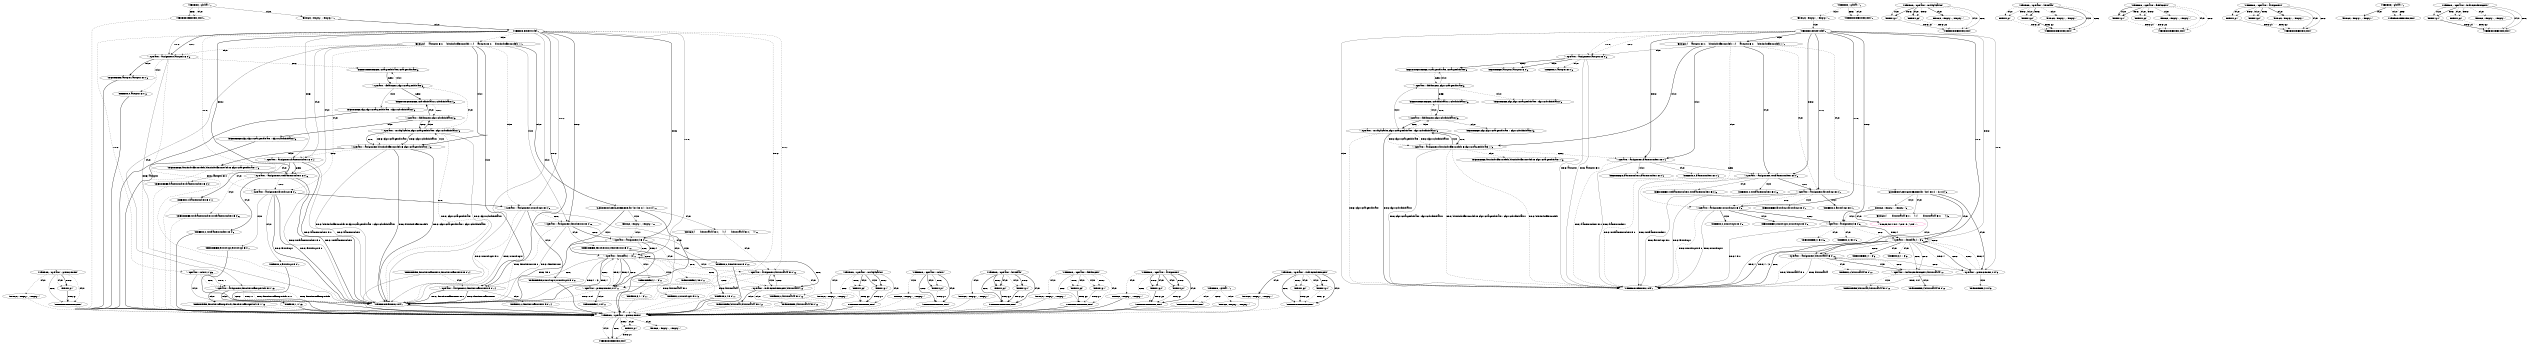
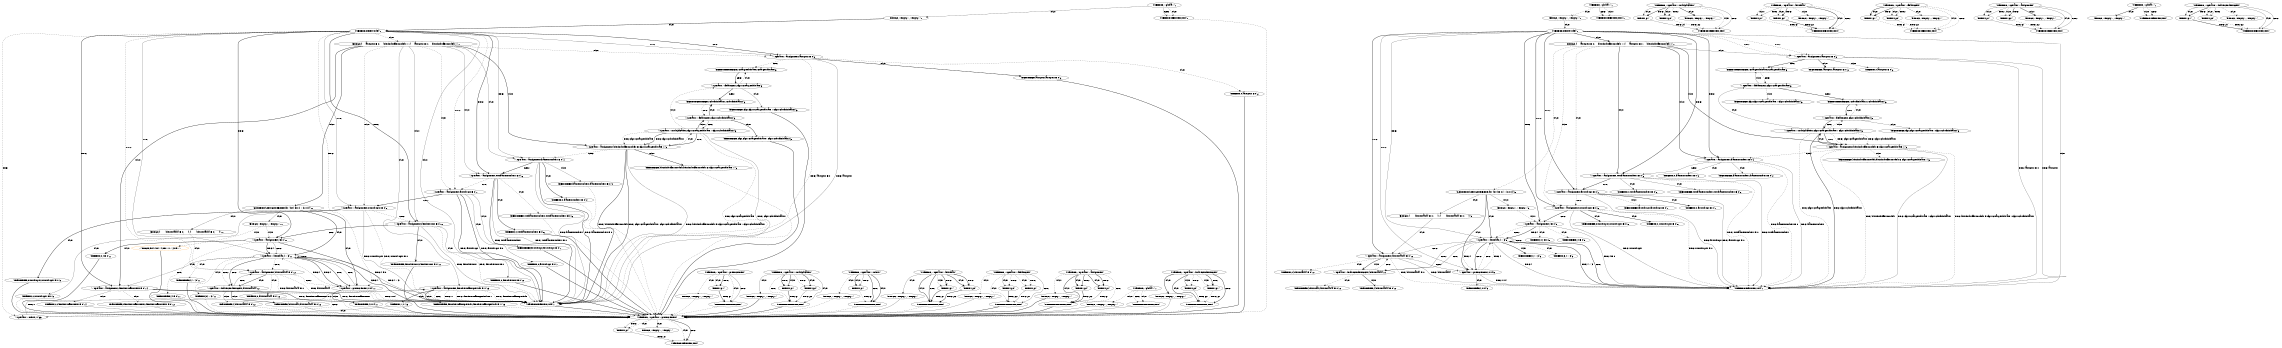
(1898, 224) -> none
(653, 237) -> (469, 255)
(578, 239) -> (417, 243)
none -> (160, 248)
(469, 272) -> (174, 304)
(452, 280) -> (130, 296)
(228, 301) -> (142, 316)
